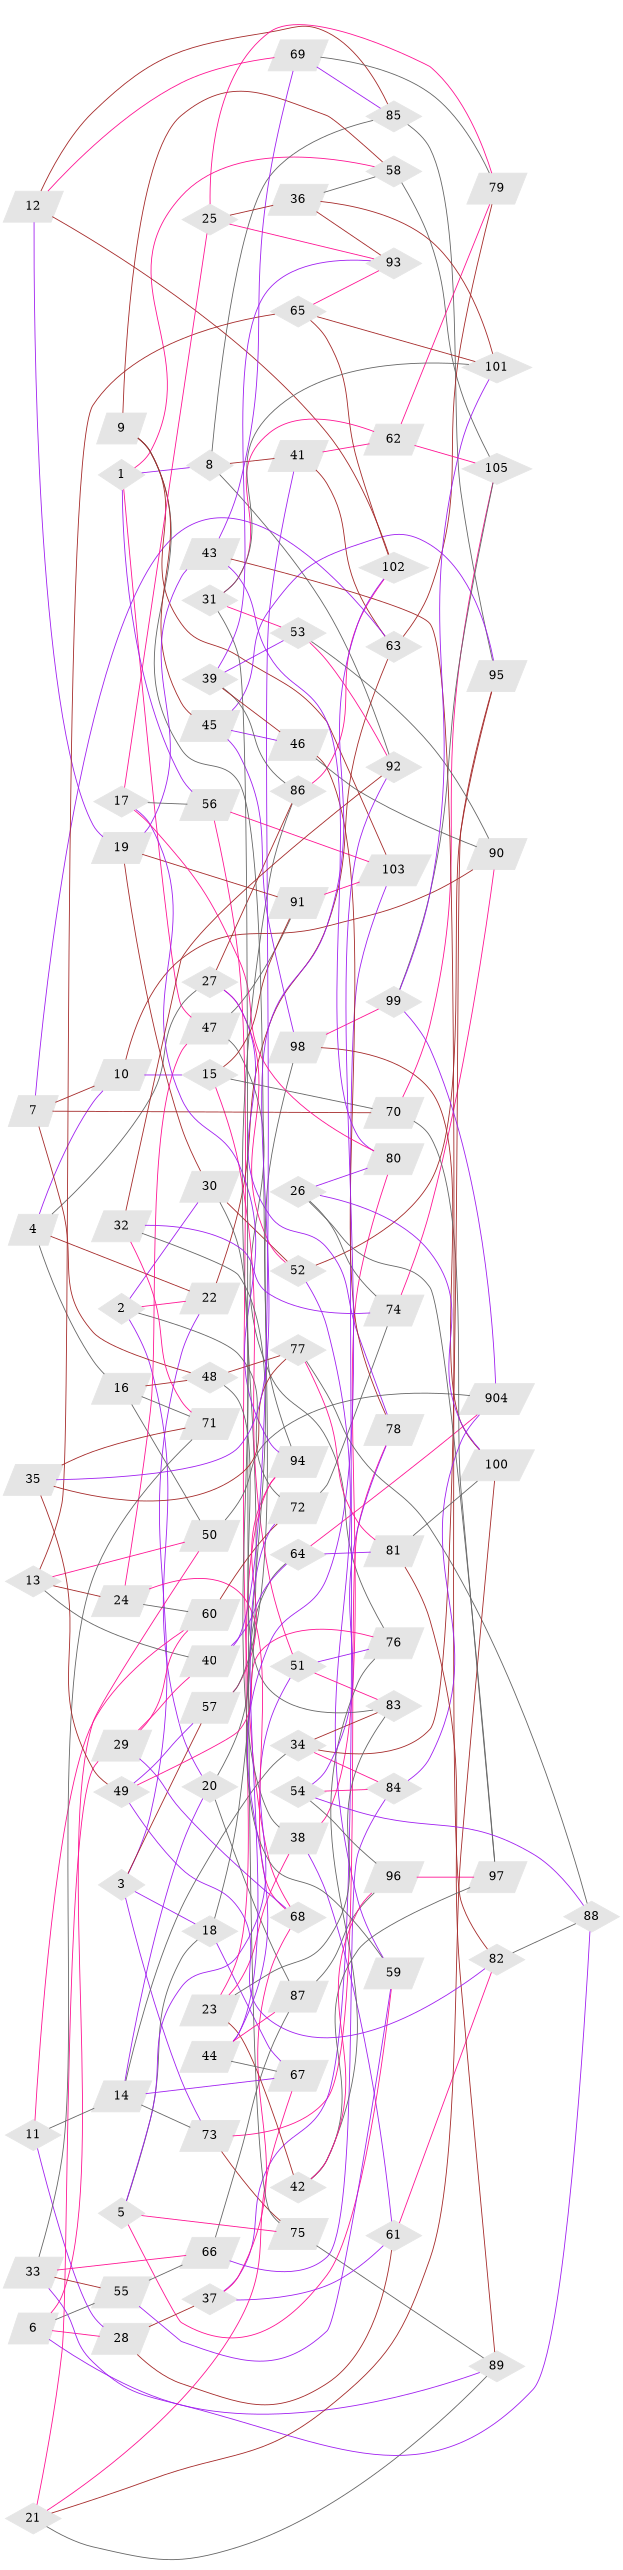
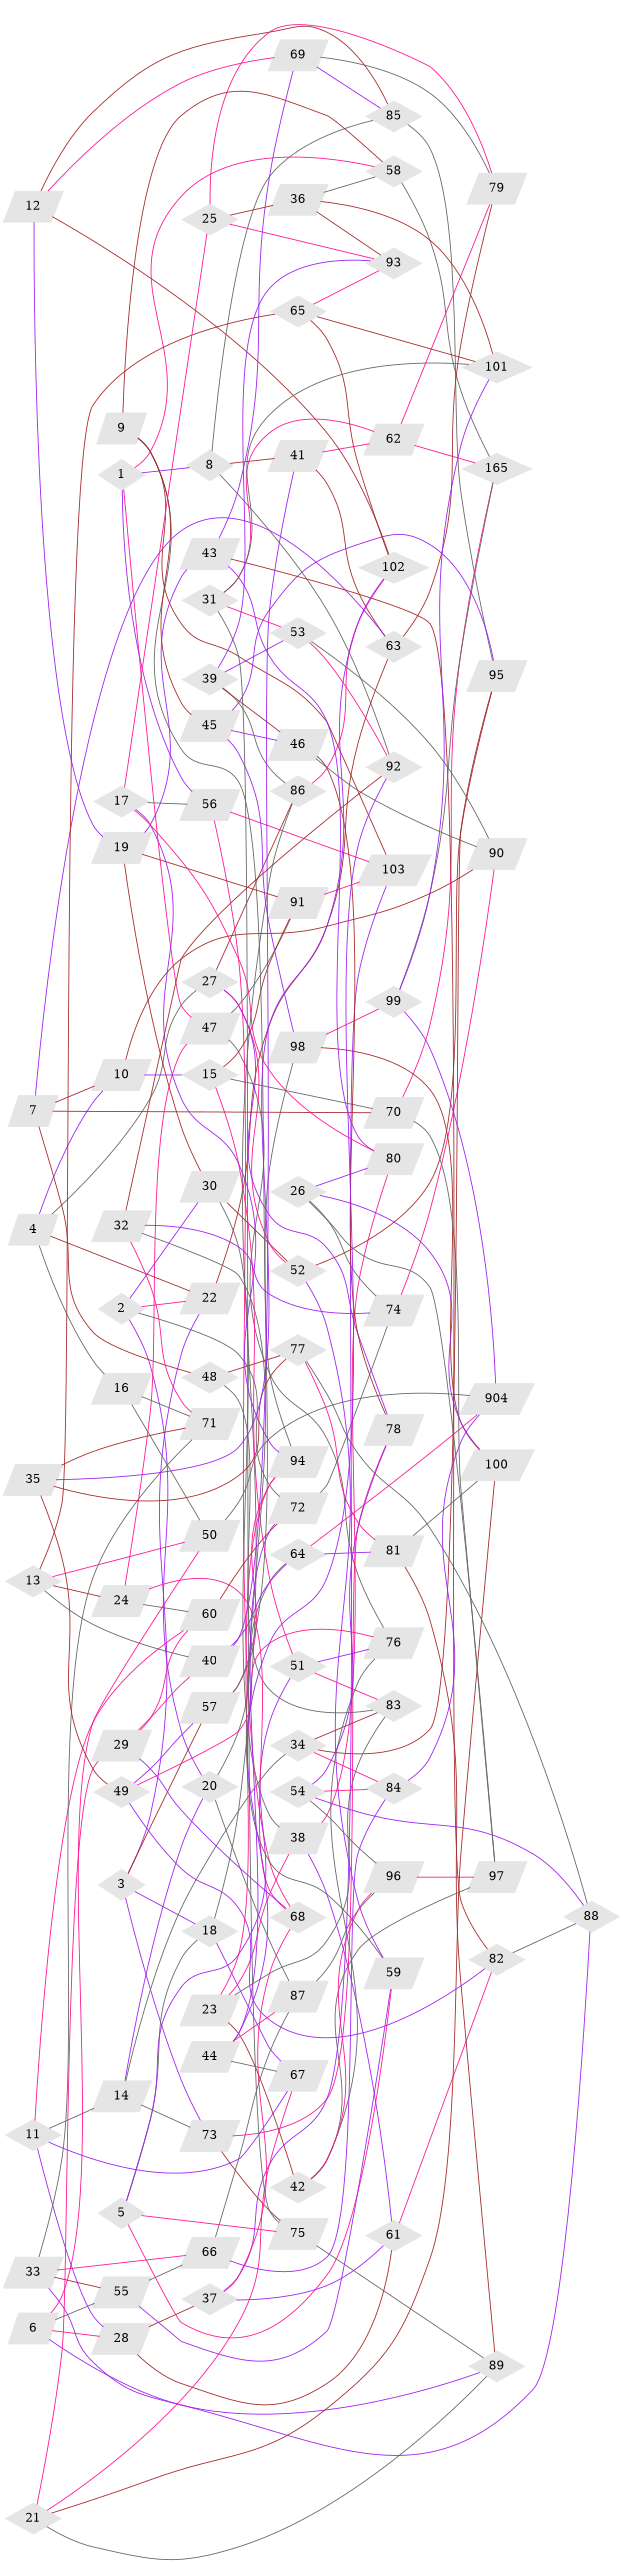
(497, 469) -> (497, 469)
(165, 1383) -> none
(210, 2086) -> (184, 2173)
